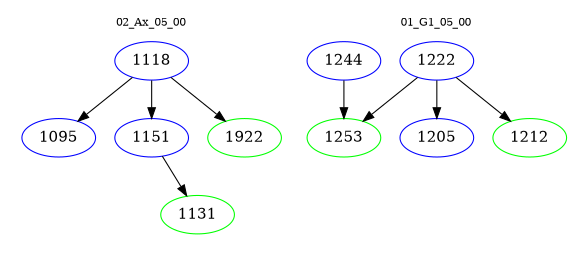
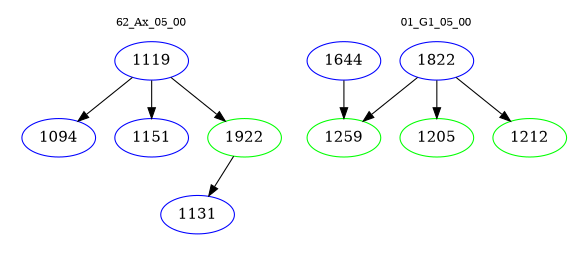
(151, 23) -> (151, 23)
(152, 61) -> (152, 61)
(344, 61) -> (344, 61)
(437, 61) -> (437, 61)
(59, 138) -> (59, 138)
(344, 138) -> (344, 138)
(437, 138) -> (437, 138)
(172, 171) -> (224, 171)
(198, 215) -> (198, 215)
